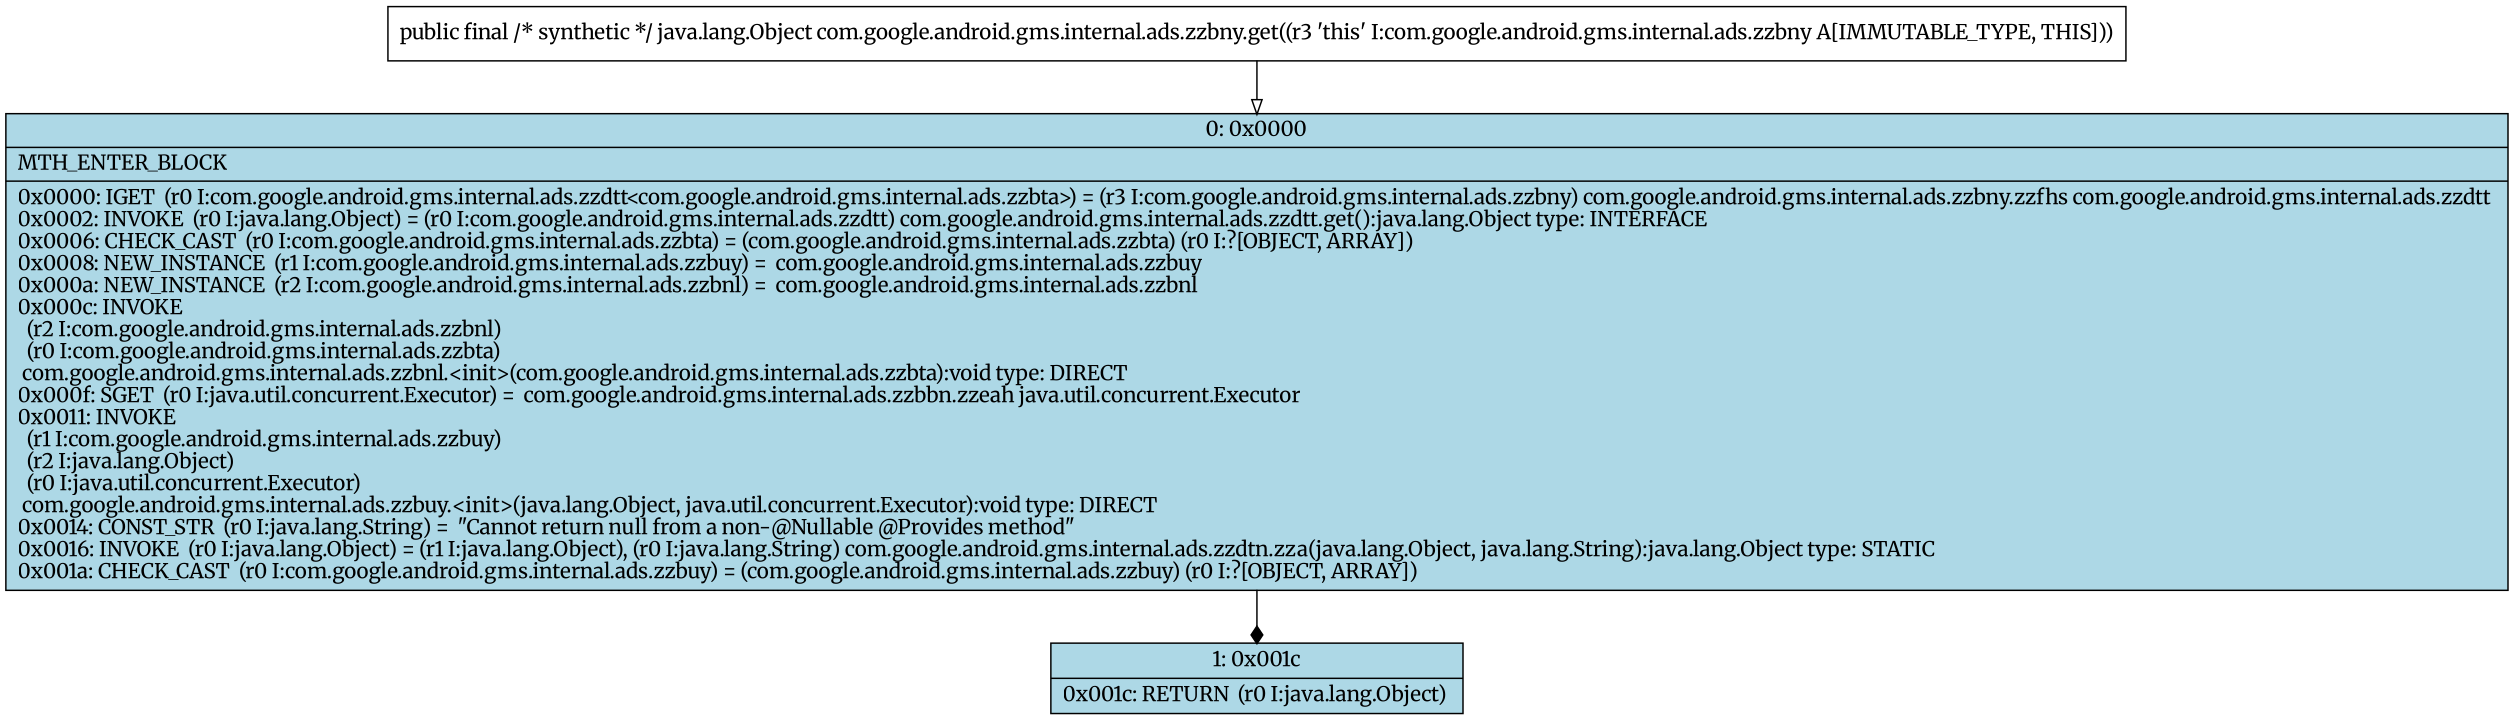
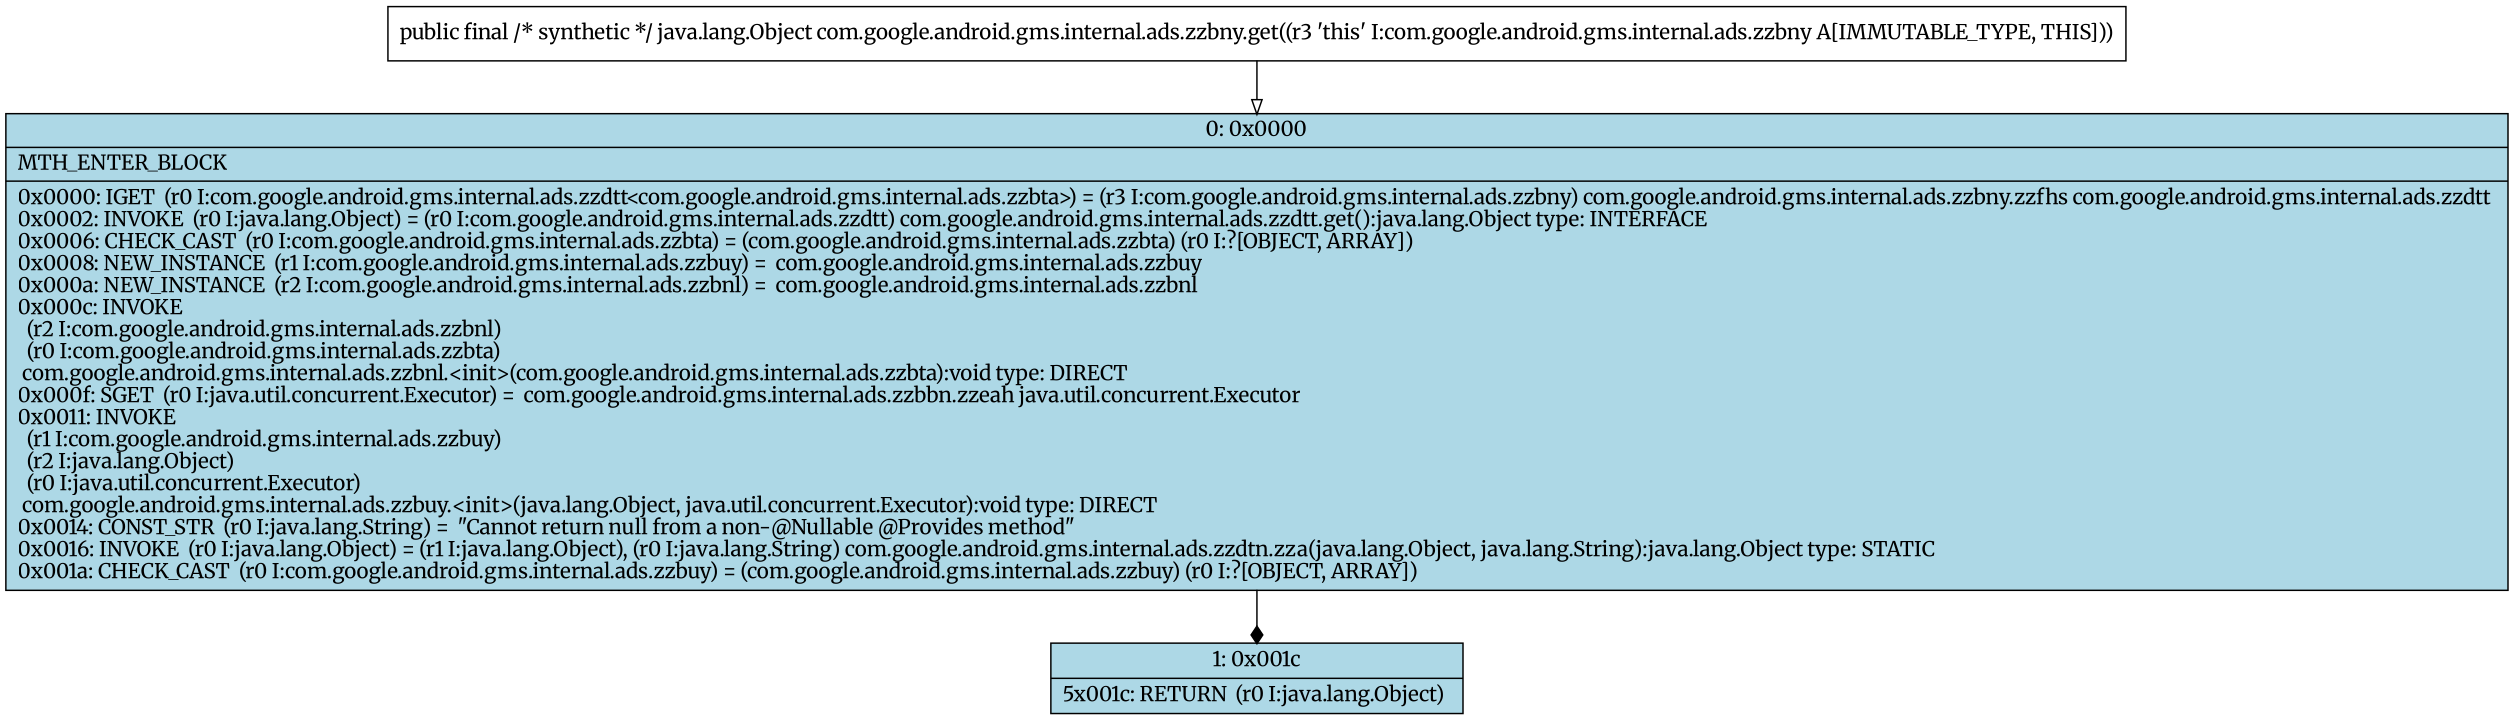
(1257, 695) -> (1256, 695)
